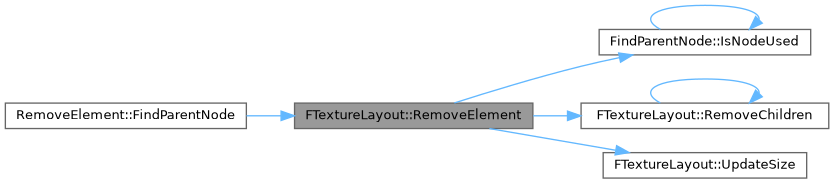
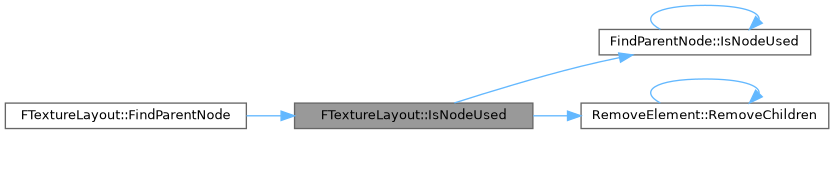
(126, 116) -> (126, 116)
(414, 116) -> (414, 116)
(705, 116) -> (705, 116)
(705, 165) -> none
